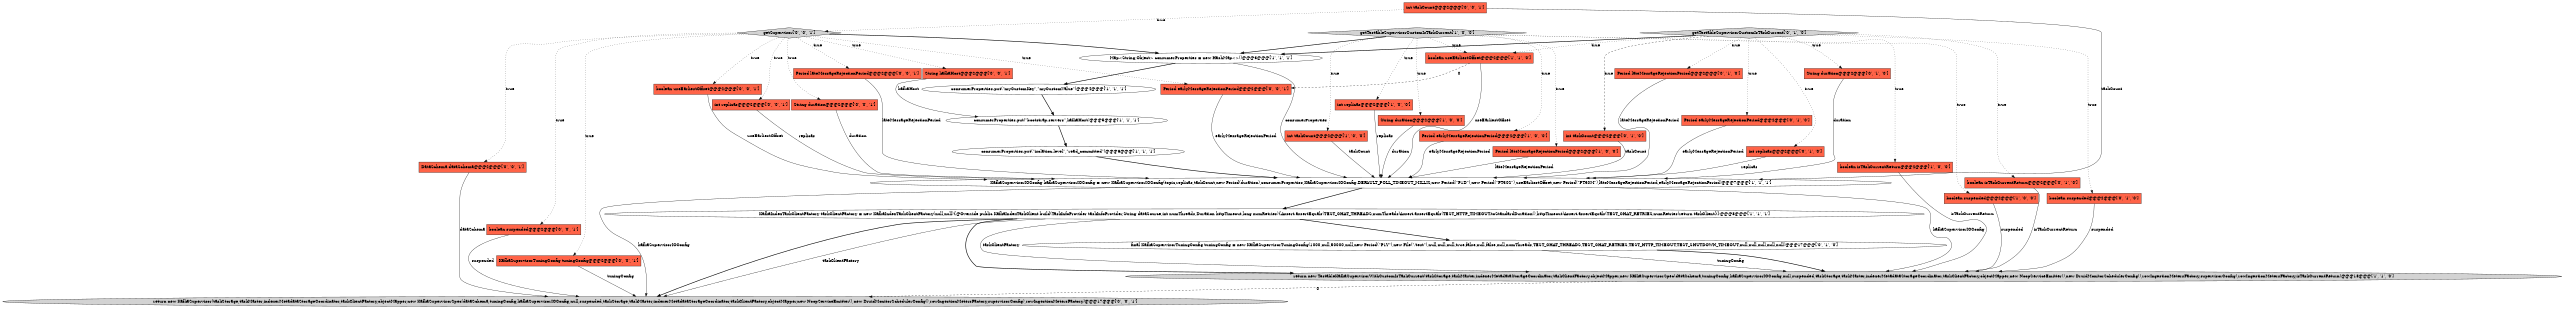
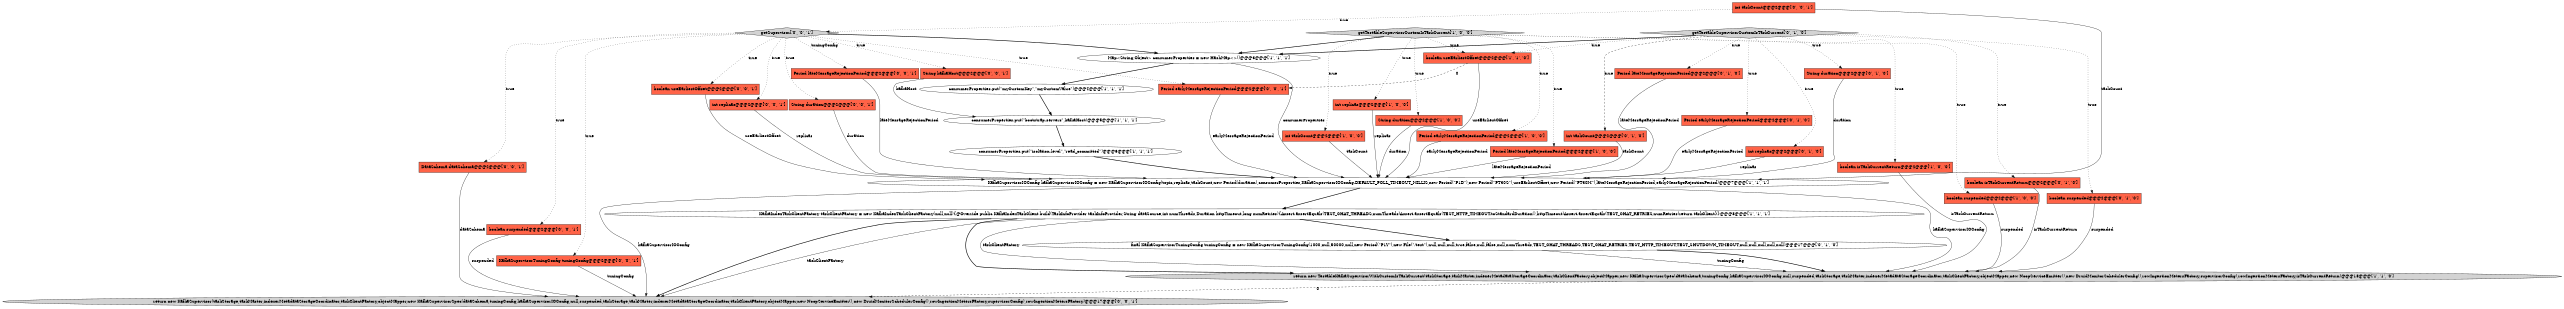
(818, 46) -> (825, 46)
